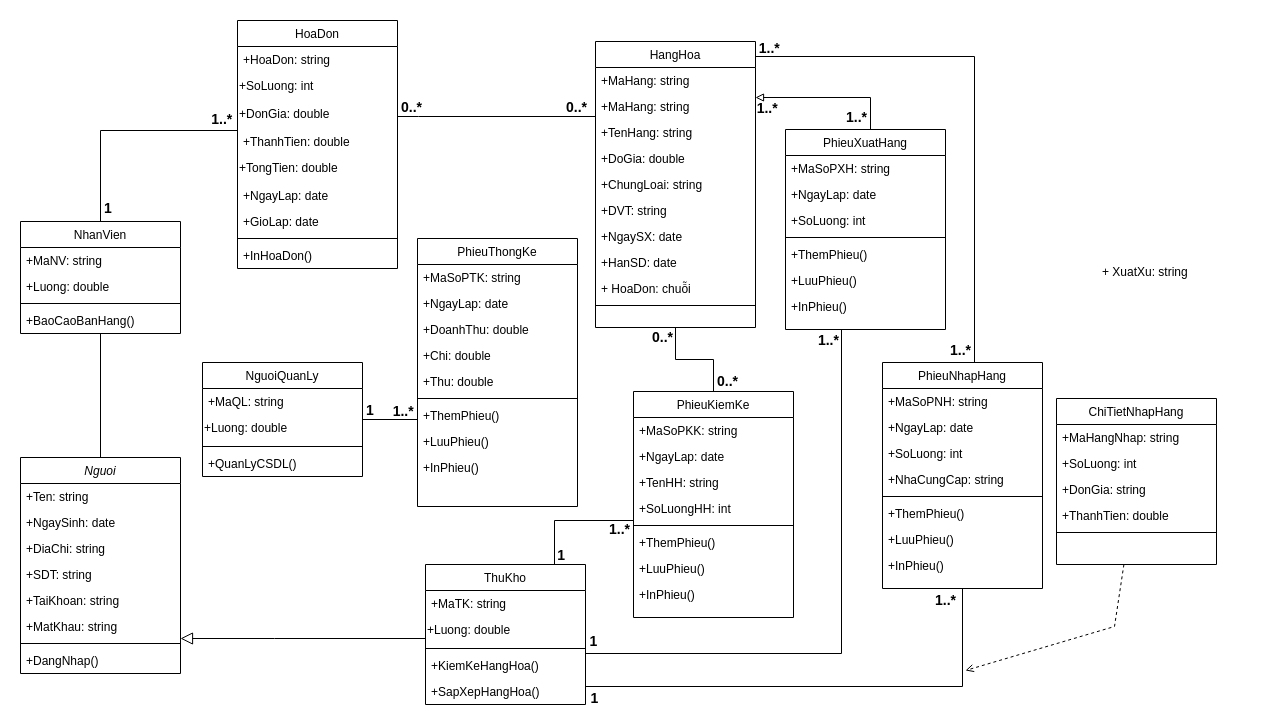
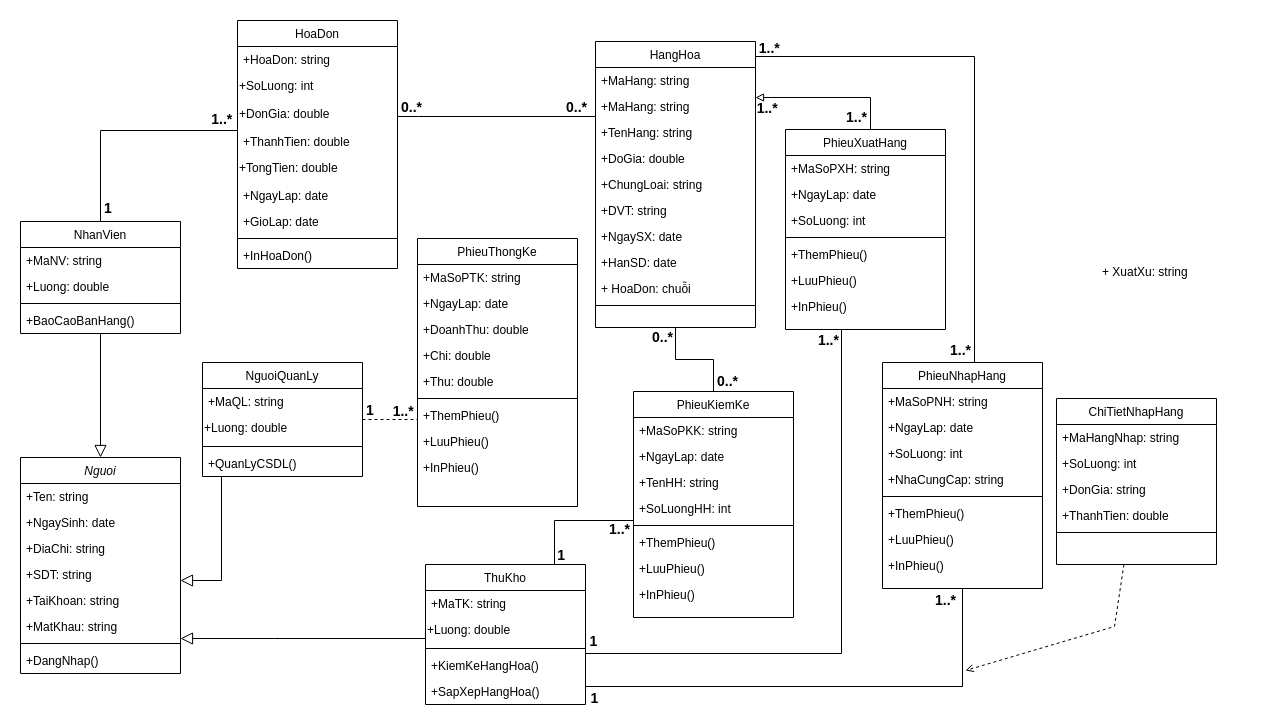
(389, 420) -> (389, 420)
(101, 450) -> (101, 444)
none -> (222, 543)
